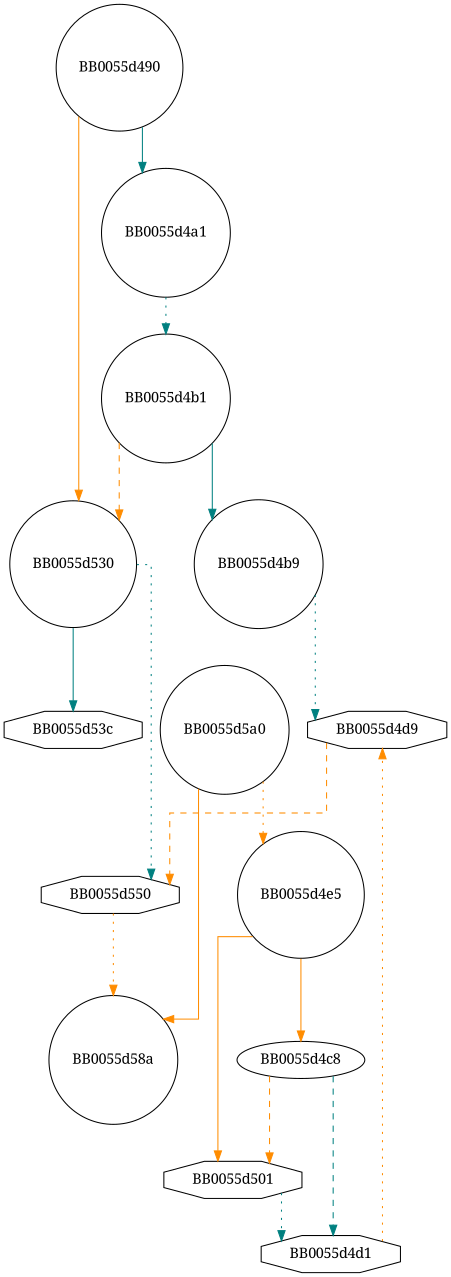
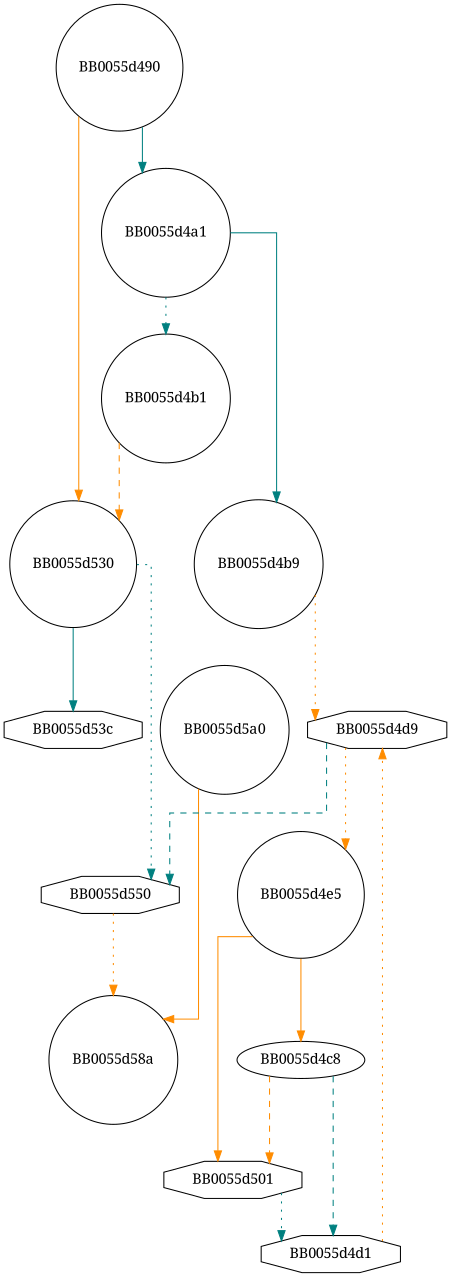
(212, 476) -> (277, 339)
(315, 652) -> (315, 652)
(263, 806) -> (346, 793)
(253, 813) -> (253, 813)
